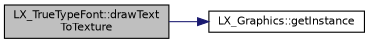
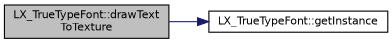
(287, 22) -> (298, 22)
